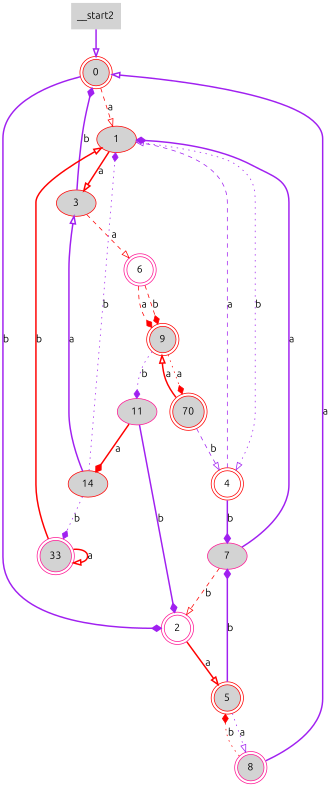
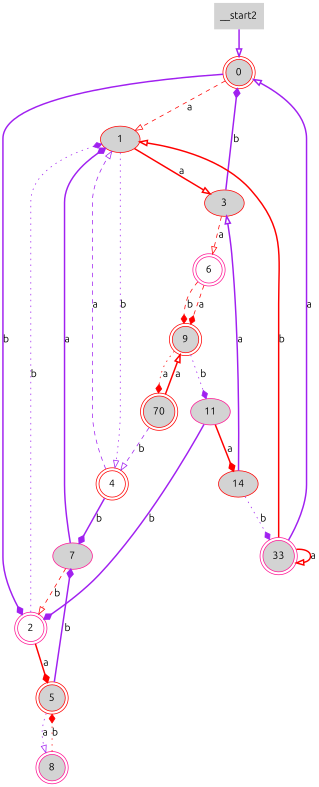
(102, 316) -> (31, 363)
(323, 353) -> (307, 303)
(200, 660) -> (40, 659)
